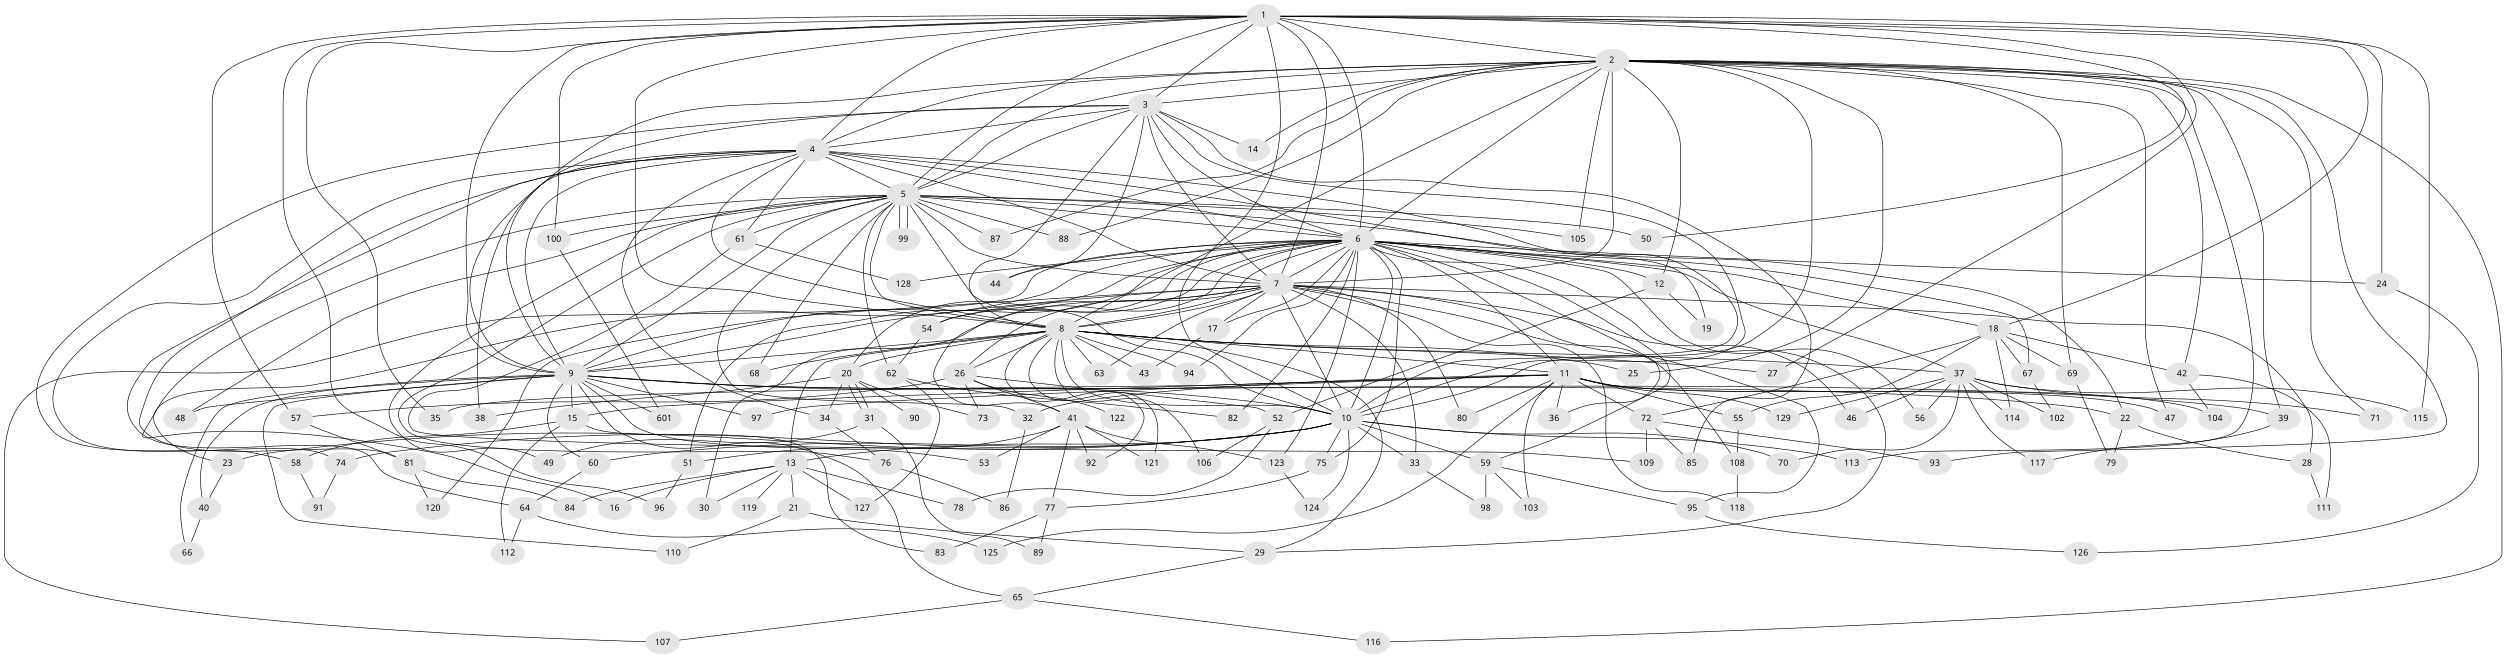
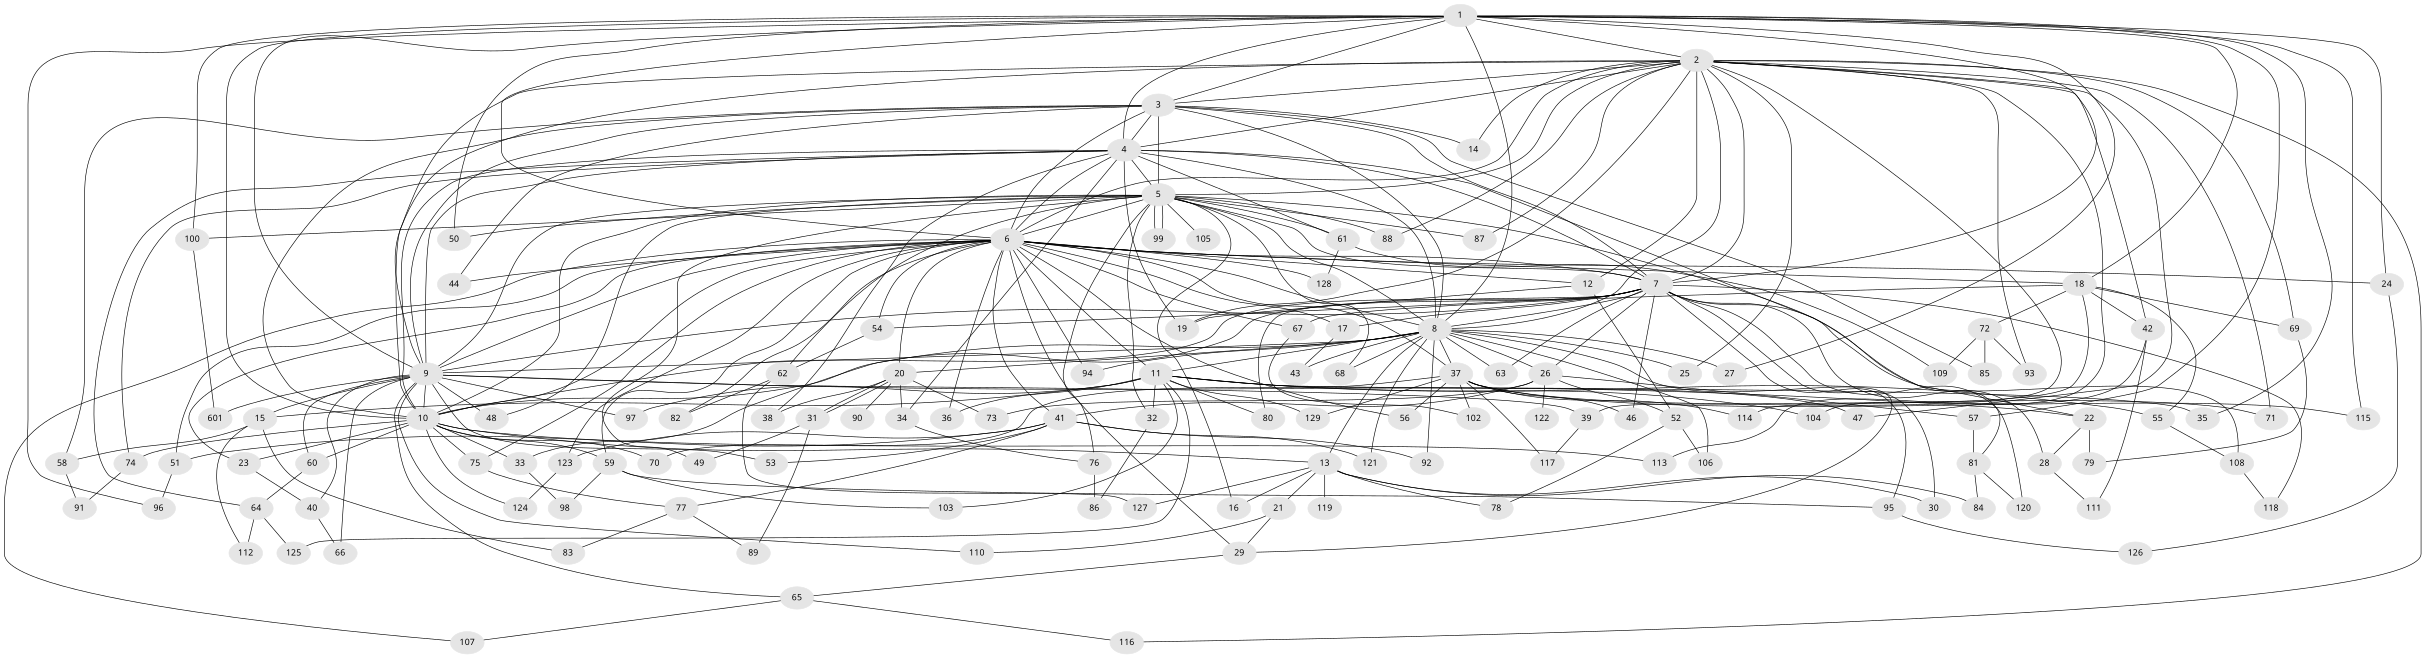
(1086, 73) -> none
(1592, 150) -> (1490, 256)
(1610, 399) -> none
